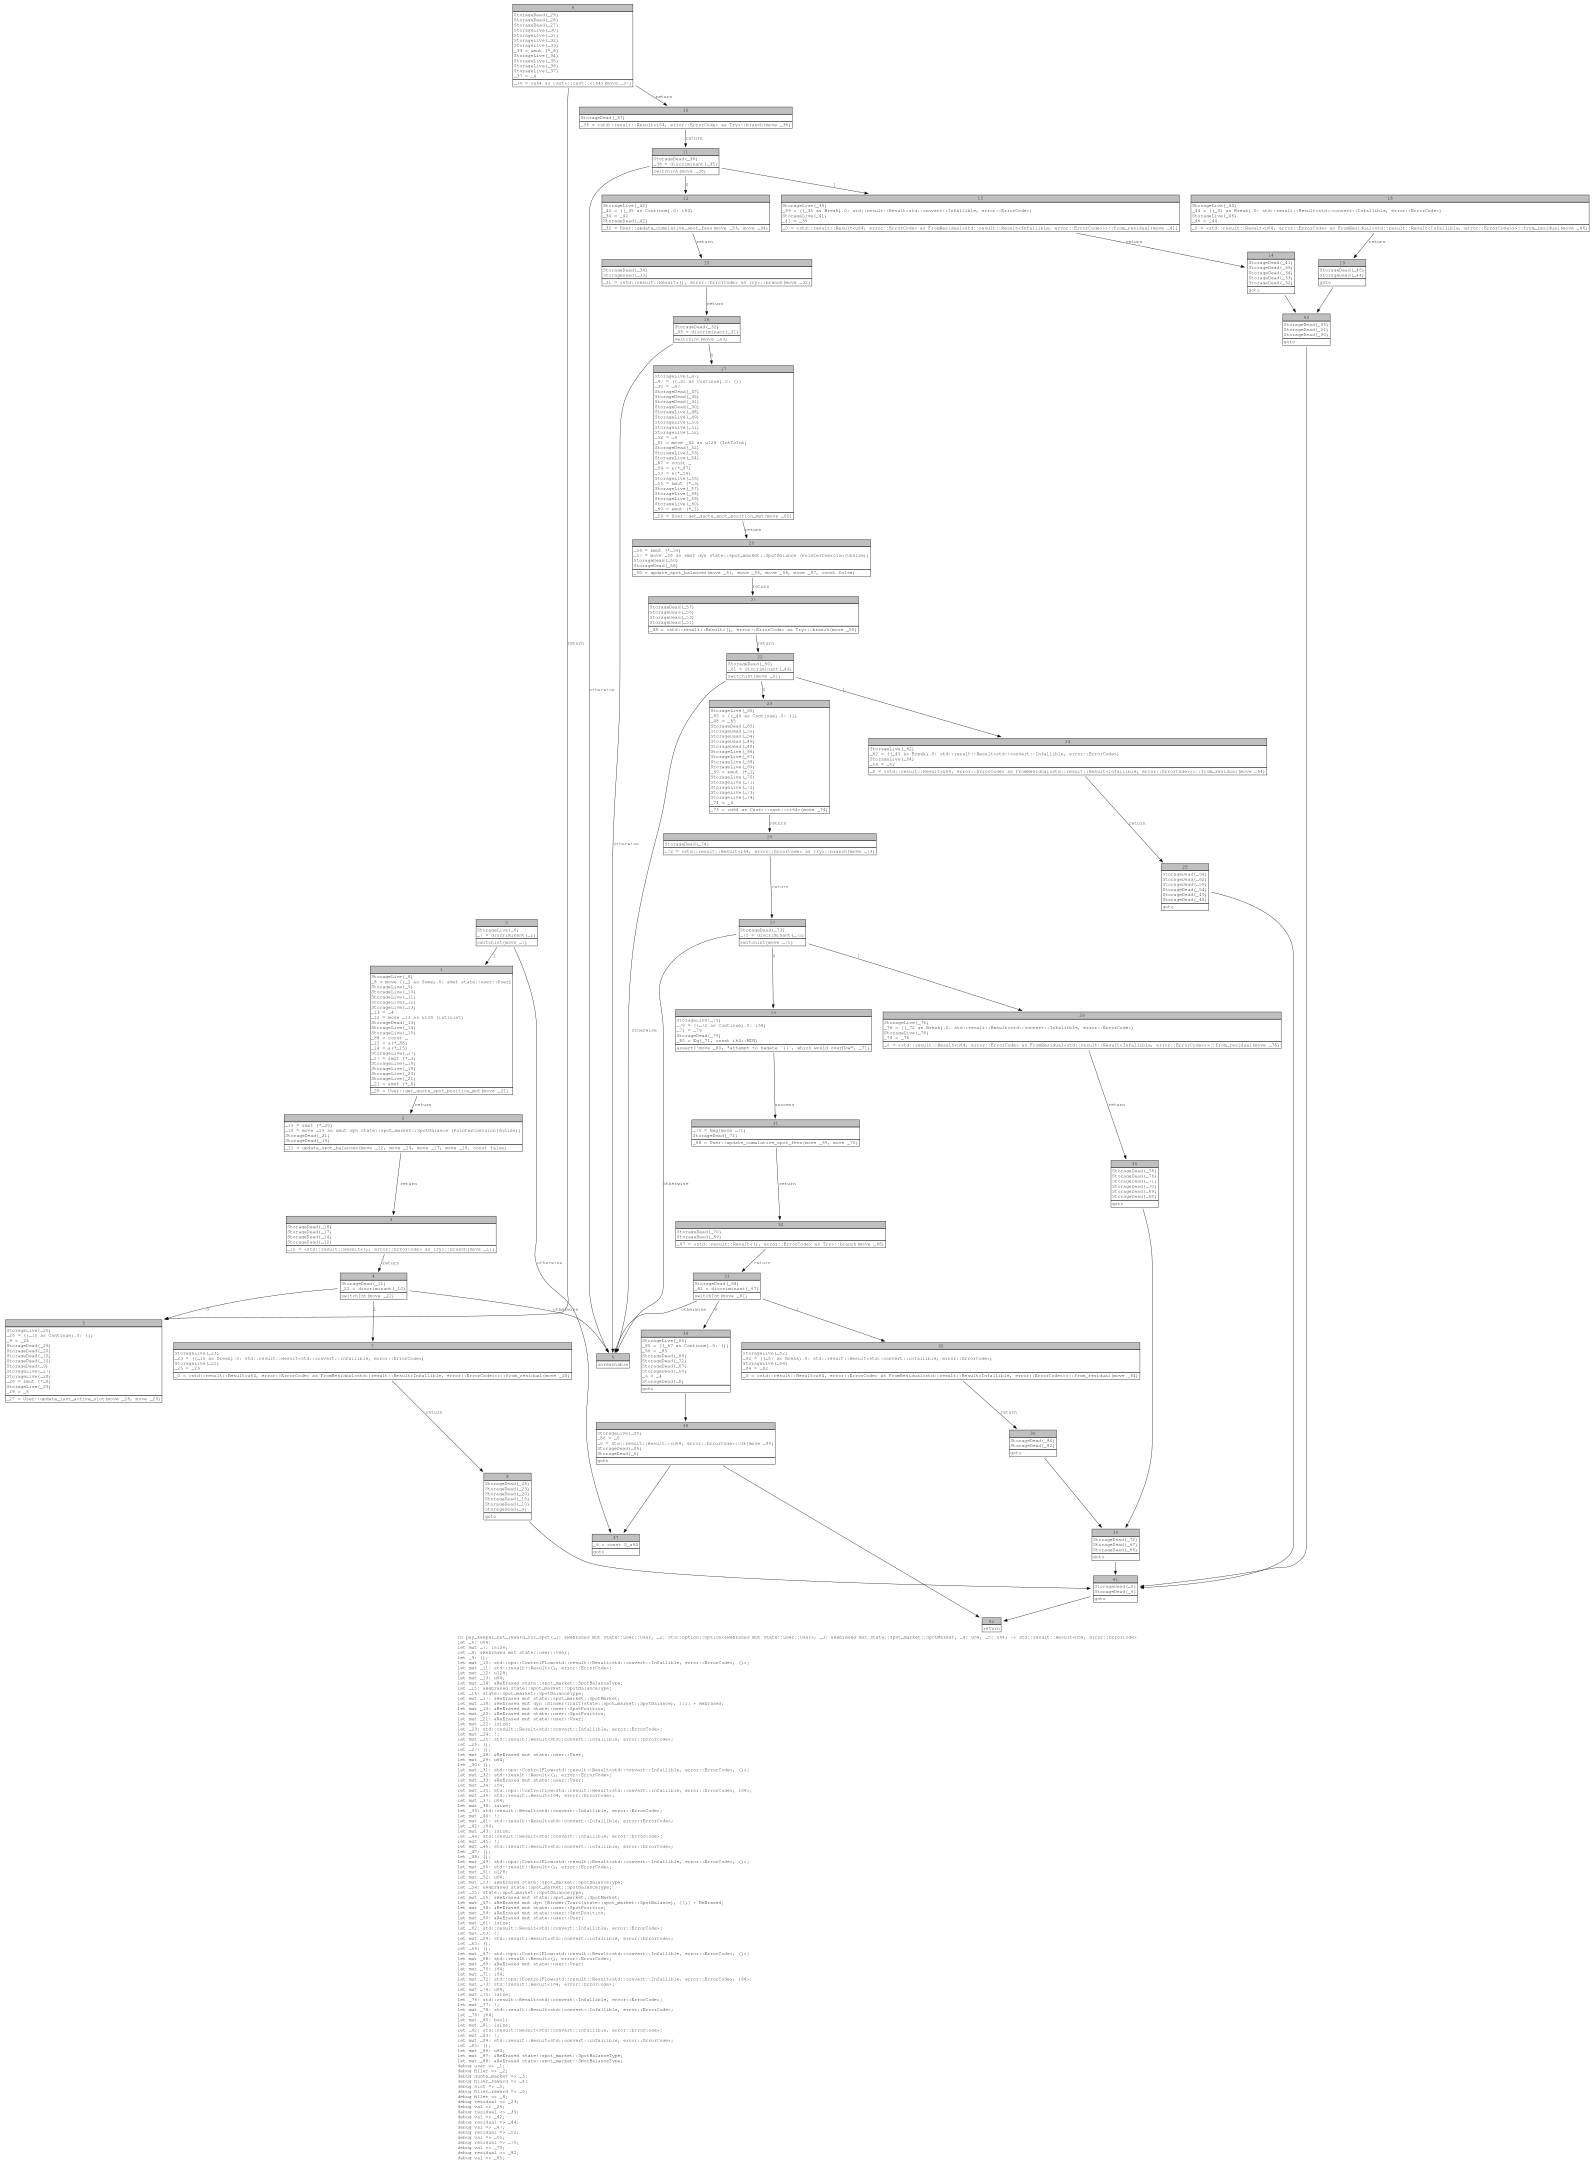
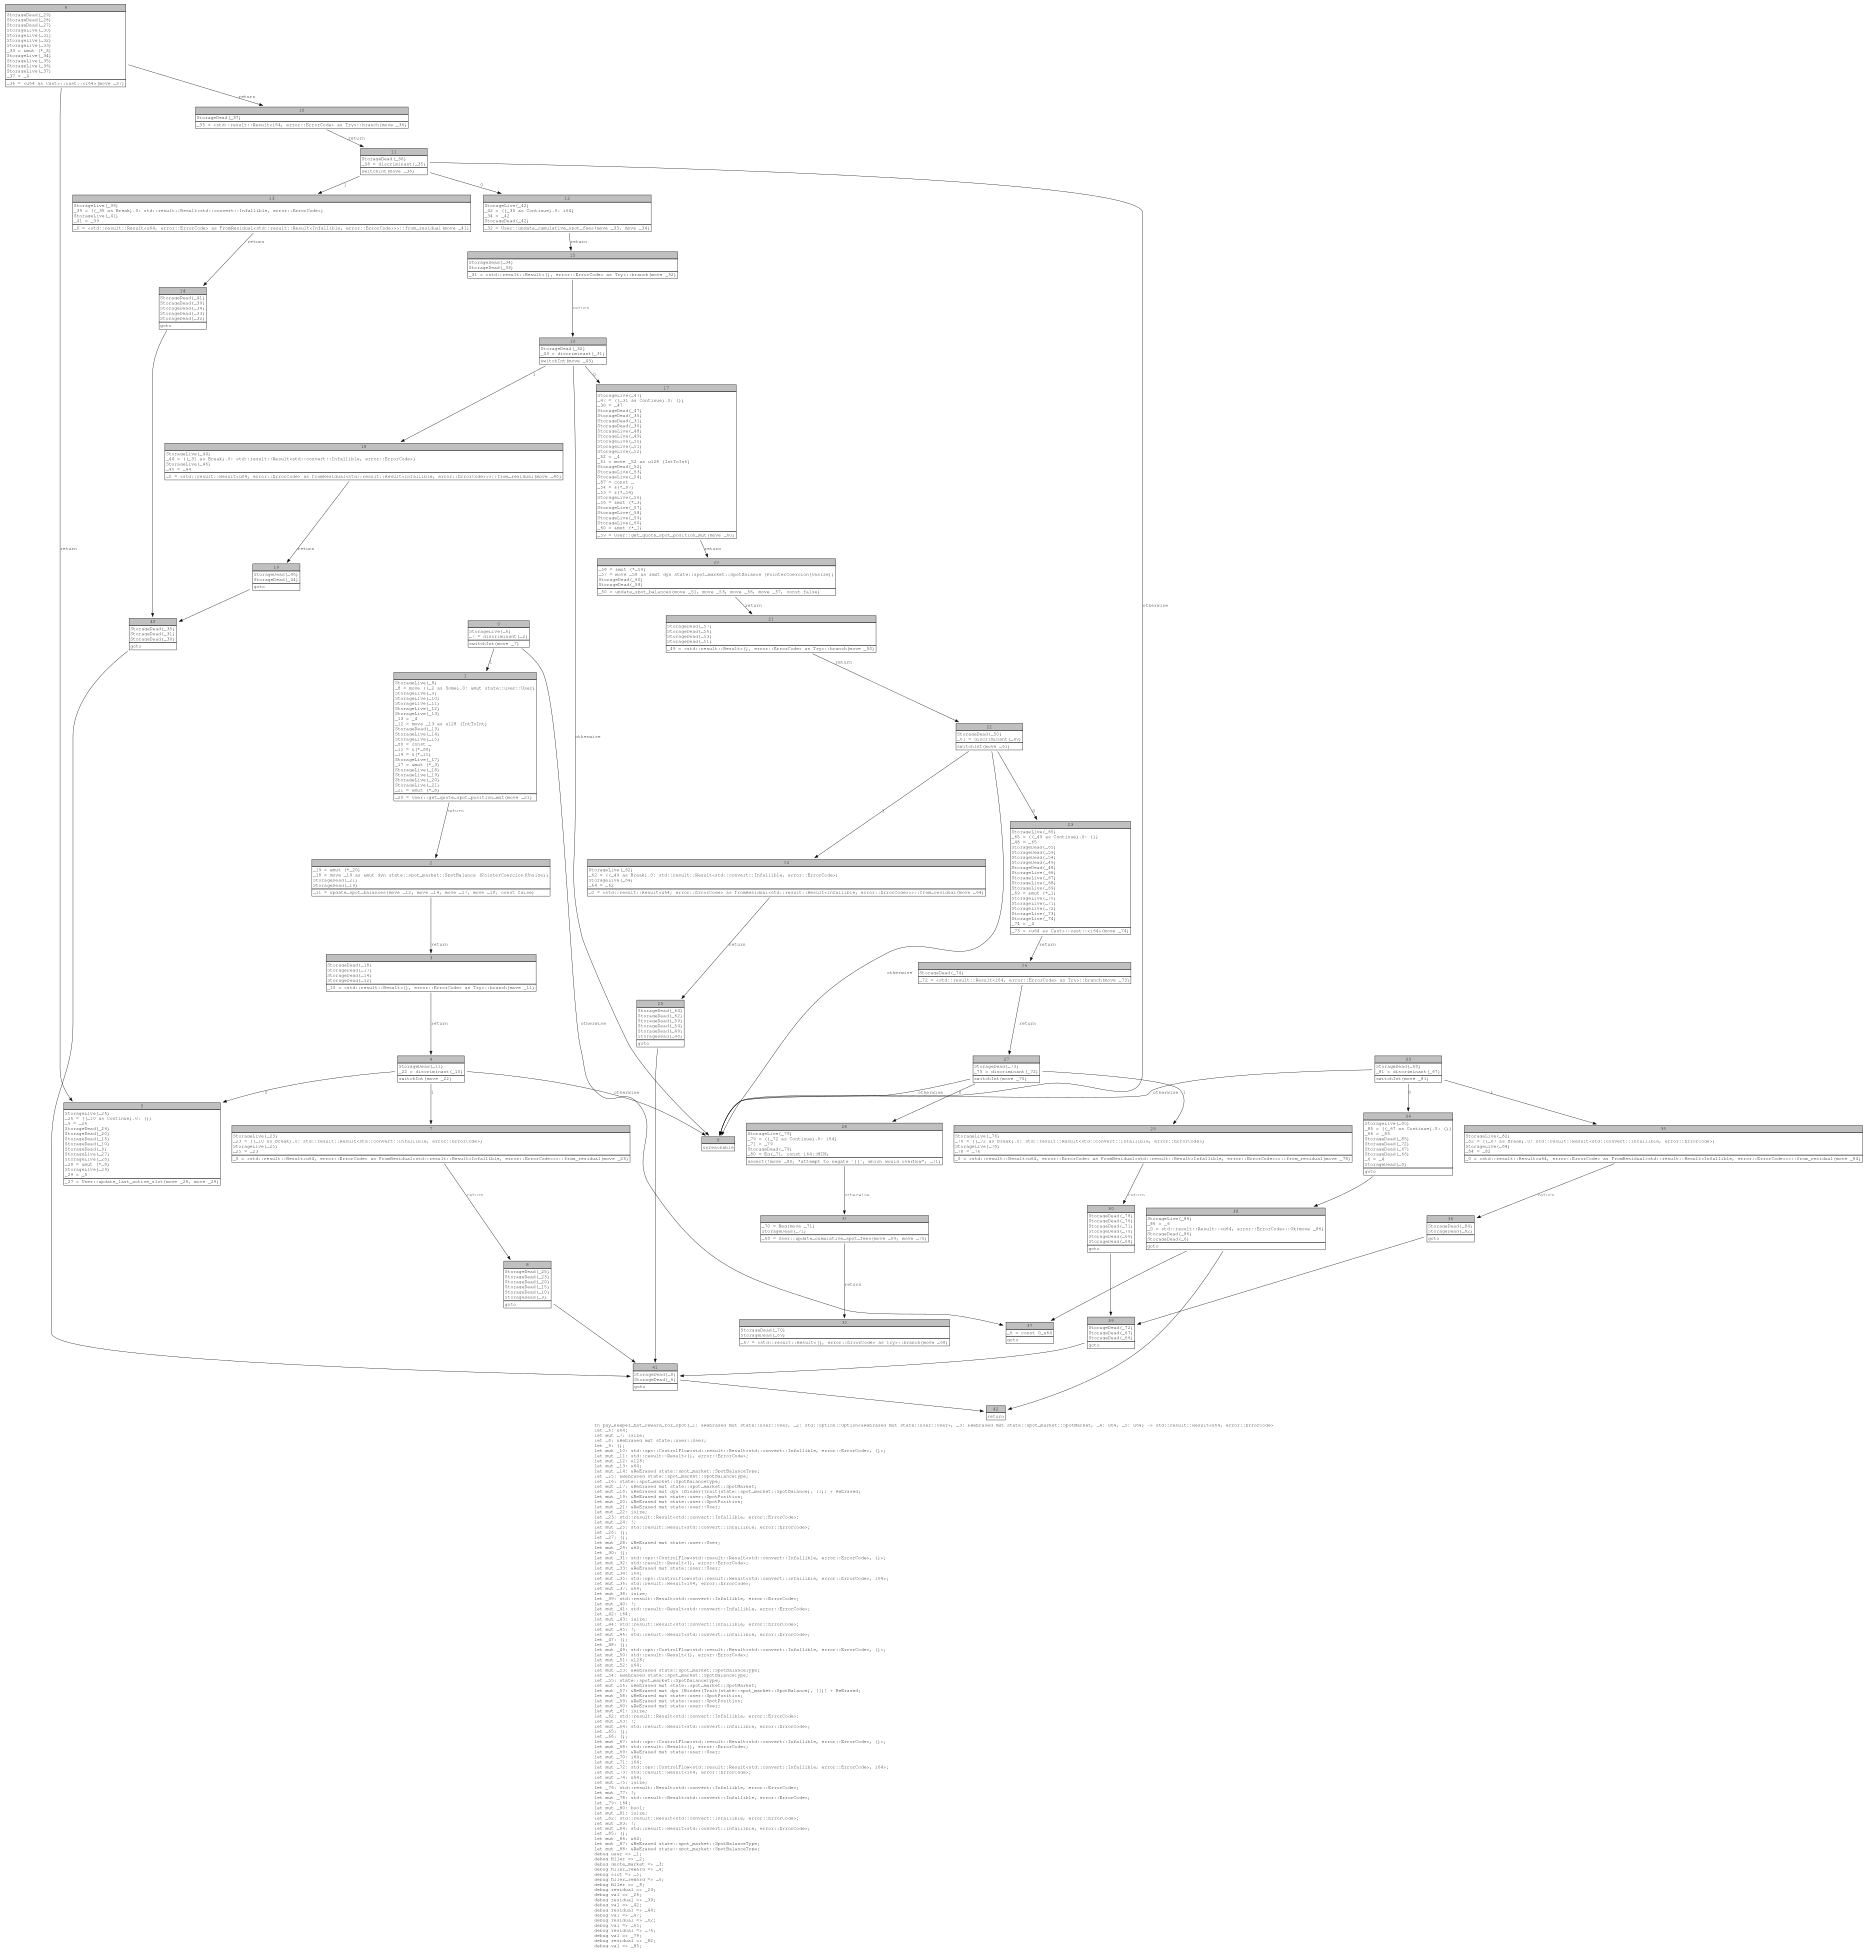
none -> (475, 403)
(785, 1105) -> (857, 1195)
(755, 1259) -> none
